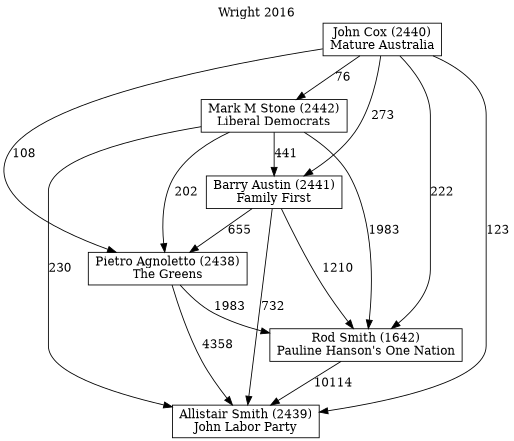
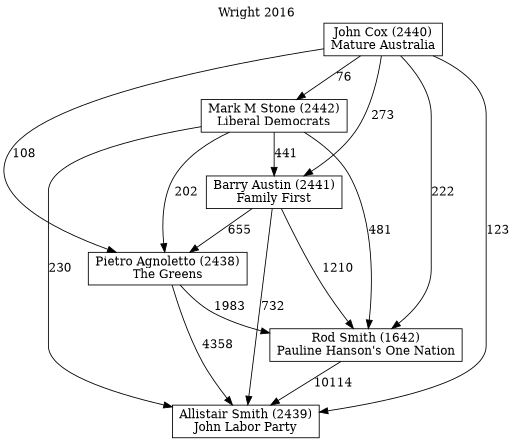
(384, 230) -> (381, 230)
